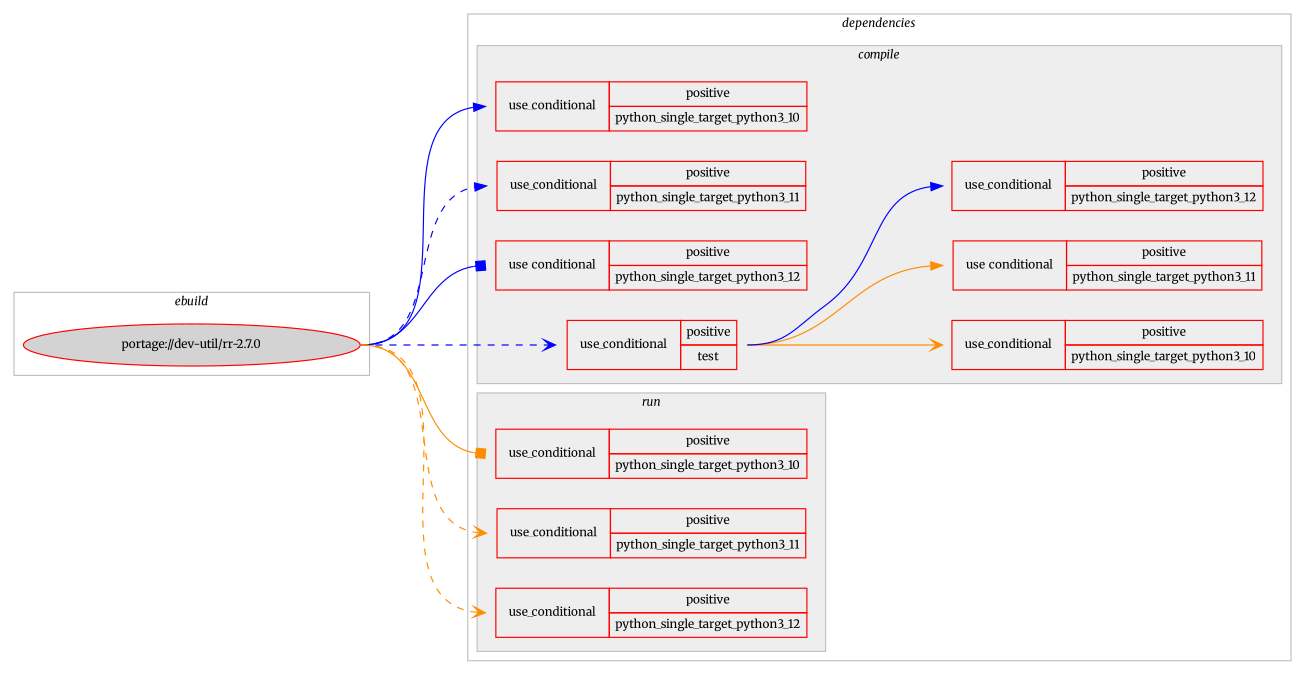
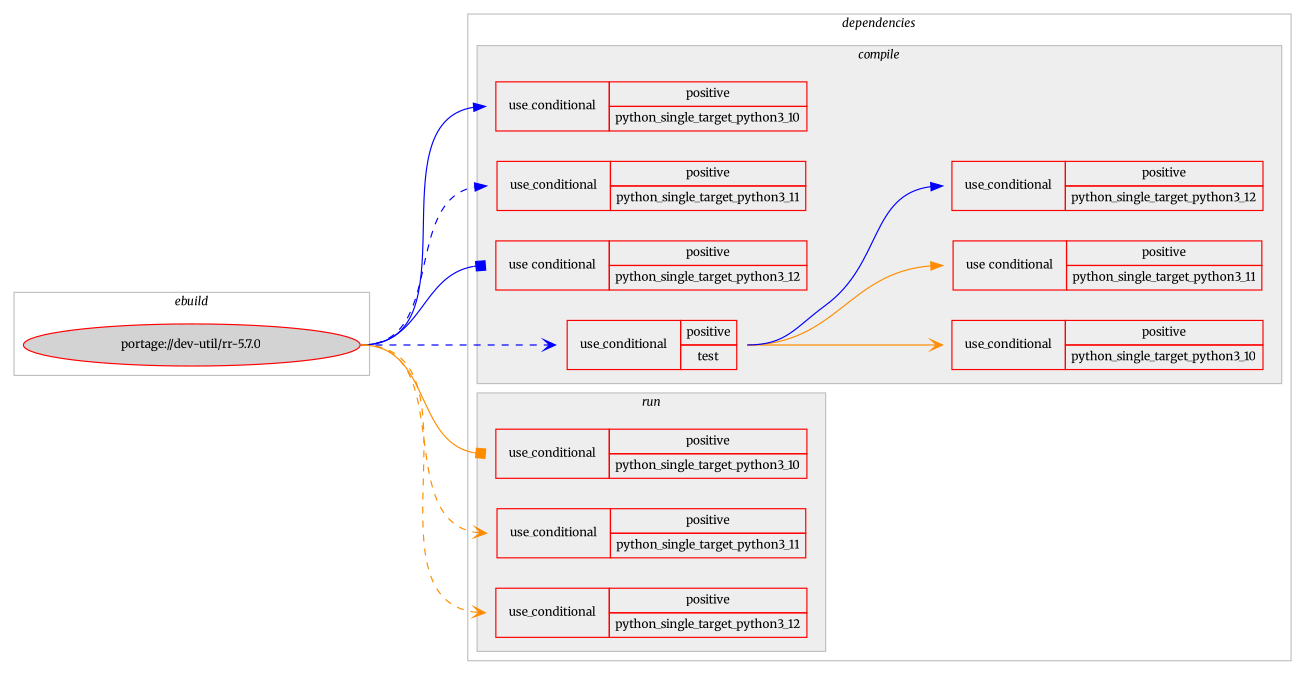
(192, 345) -> (192, 345)
